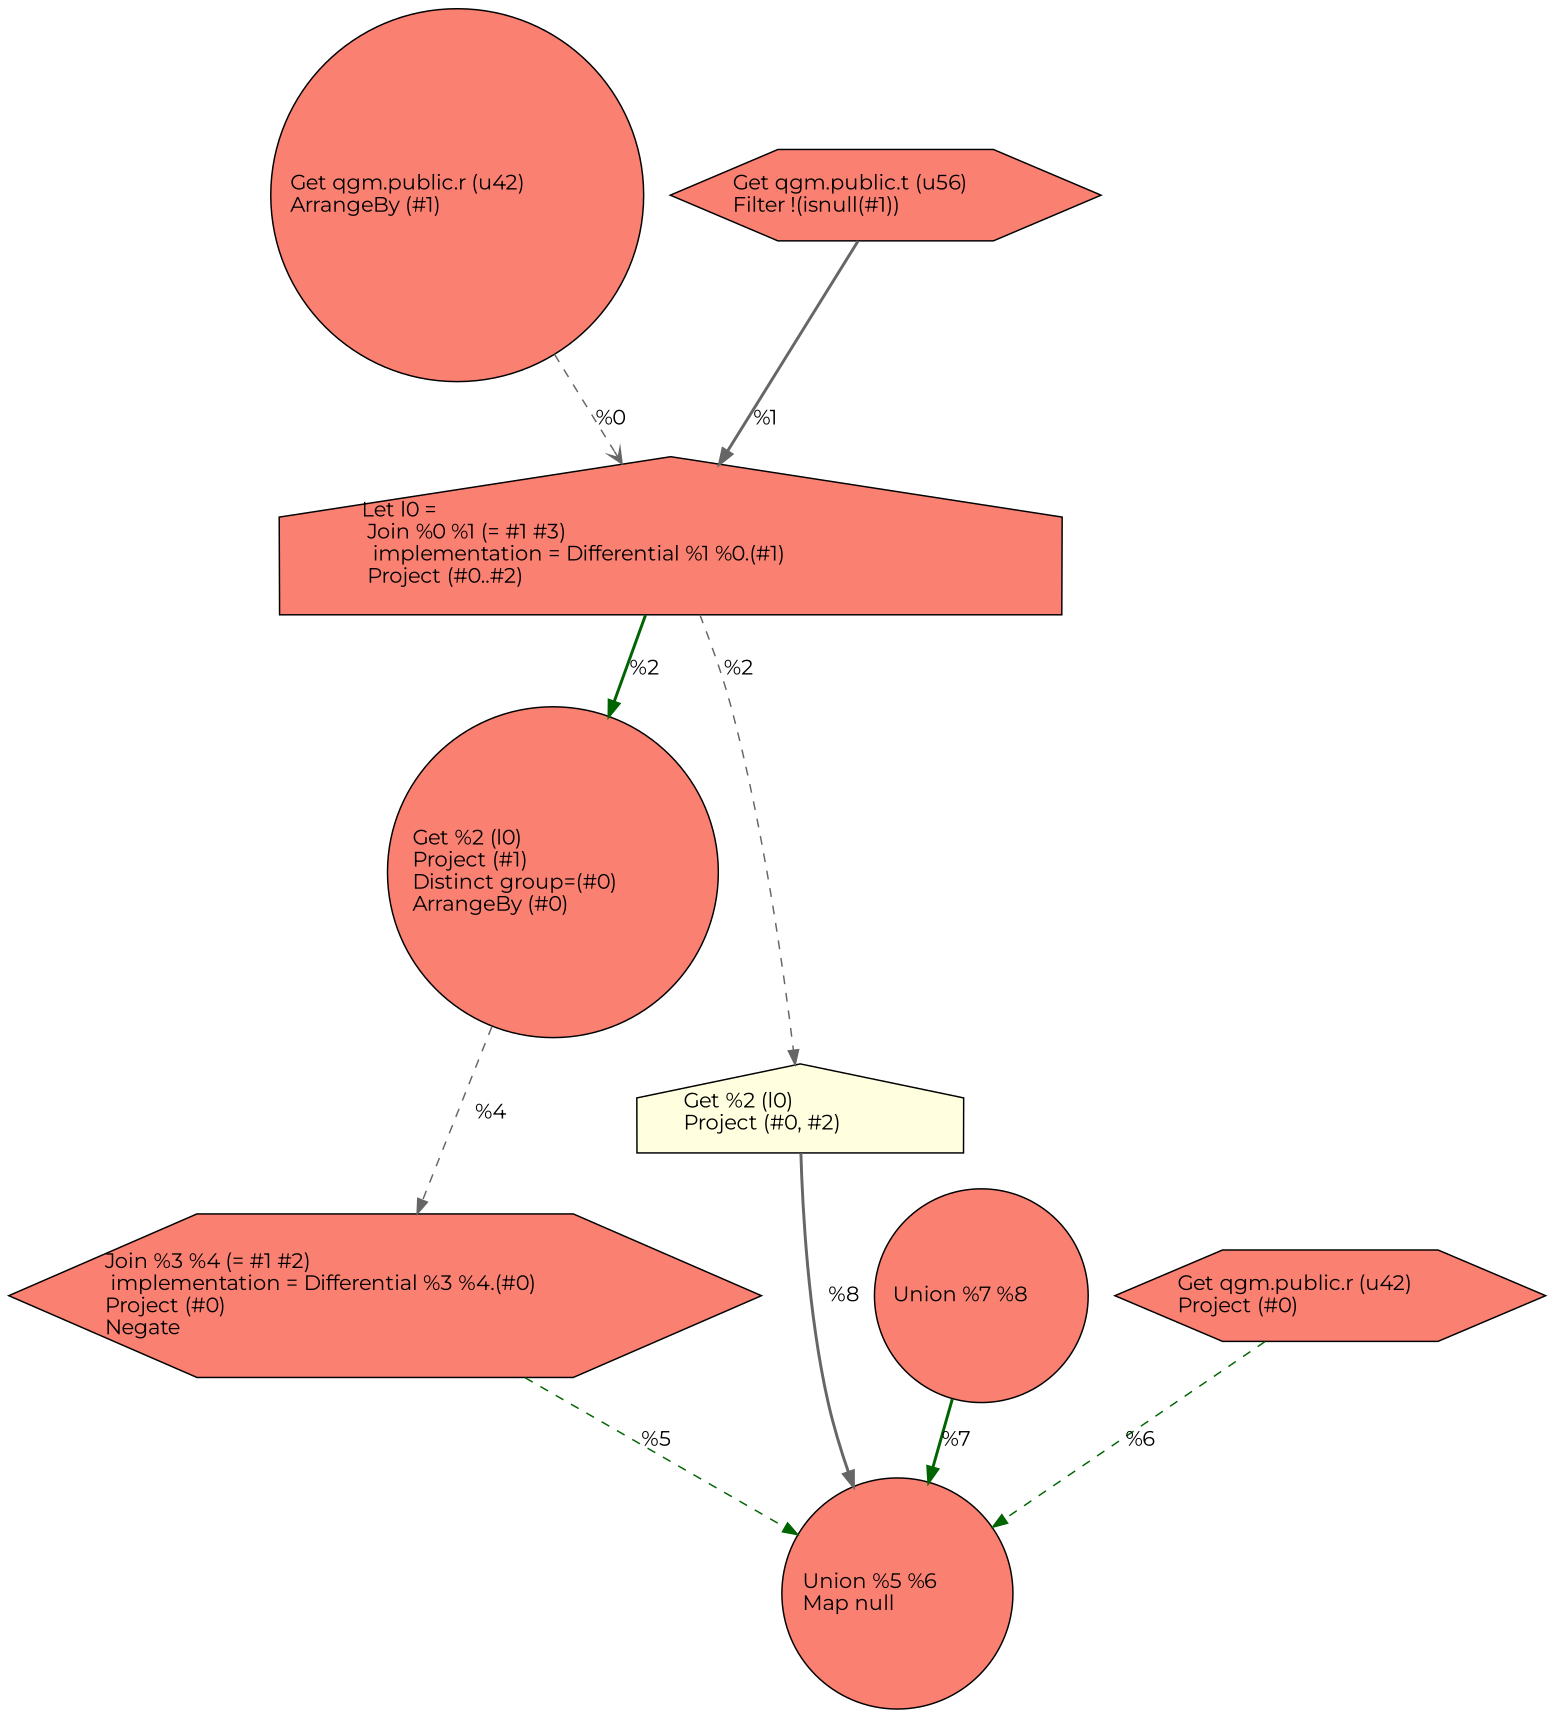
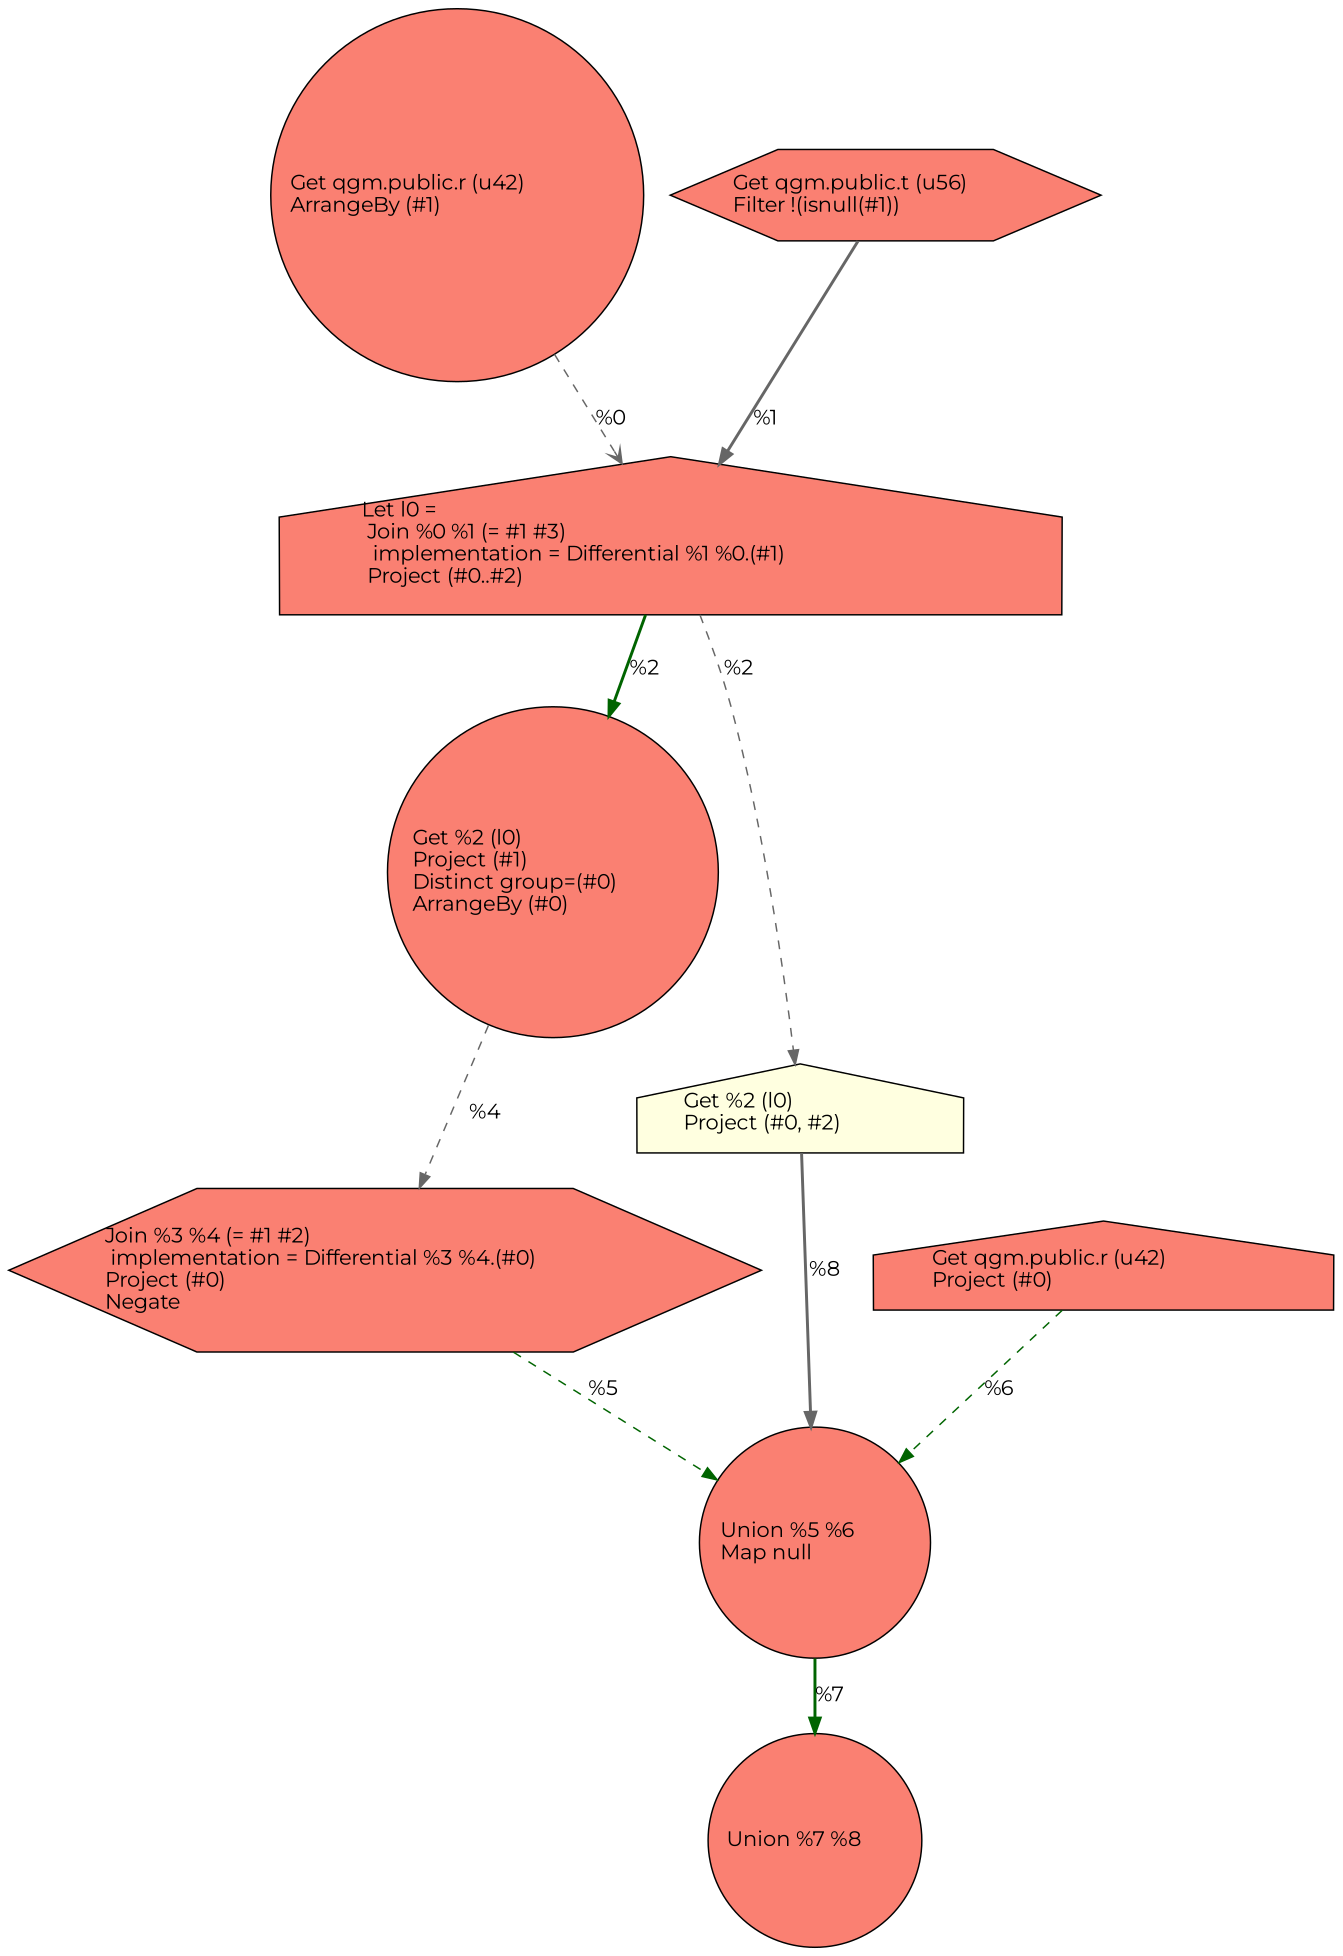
(1330, 1296) -> (1104, 1270)
(943, 1434) -> (815, 1688)
